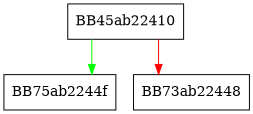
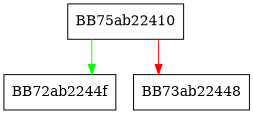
(126, 22) -> (126, 22)
(60, 92) -> (60, 92)
